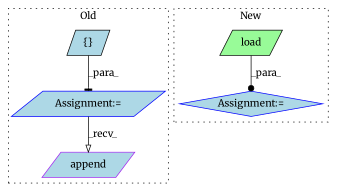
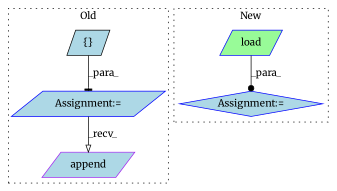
(251, 43) -> (251, 43)
